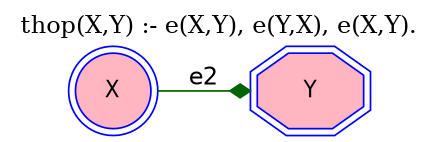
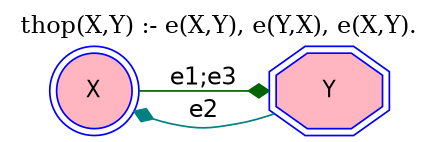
(204, 78) -> (204, 78)
none -> (214, 127)
